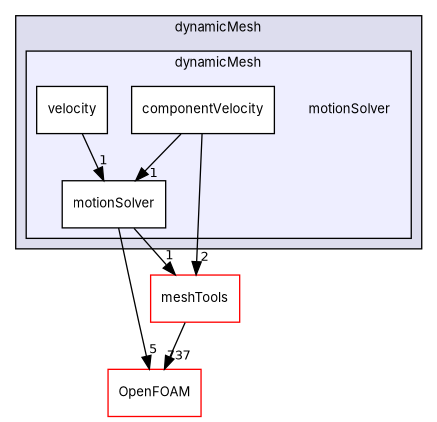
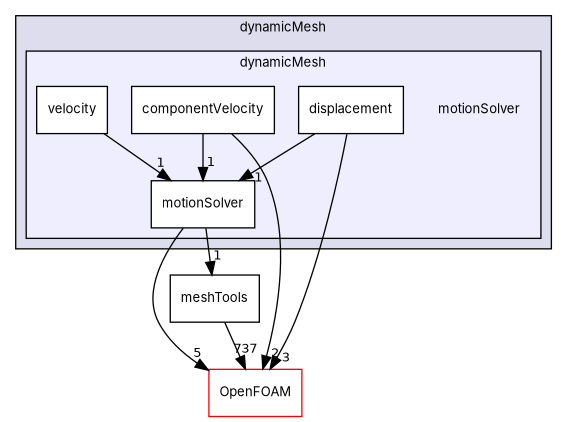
none -> (351, 110)
(199, 198) -> (279, 227)
(195, 299) -> (215, 299)
